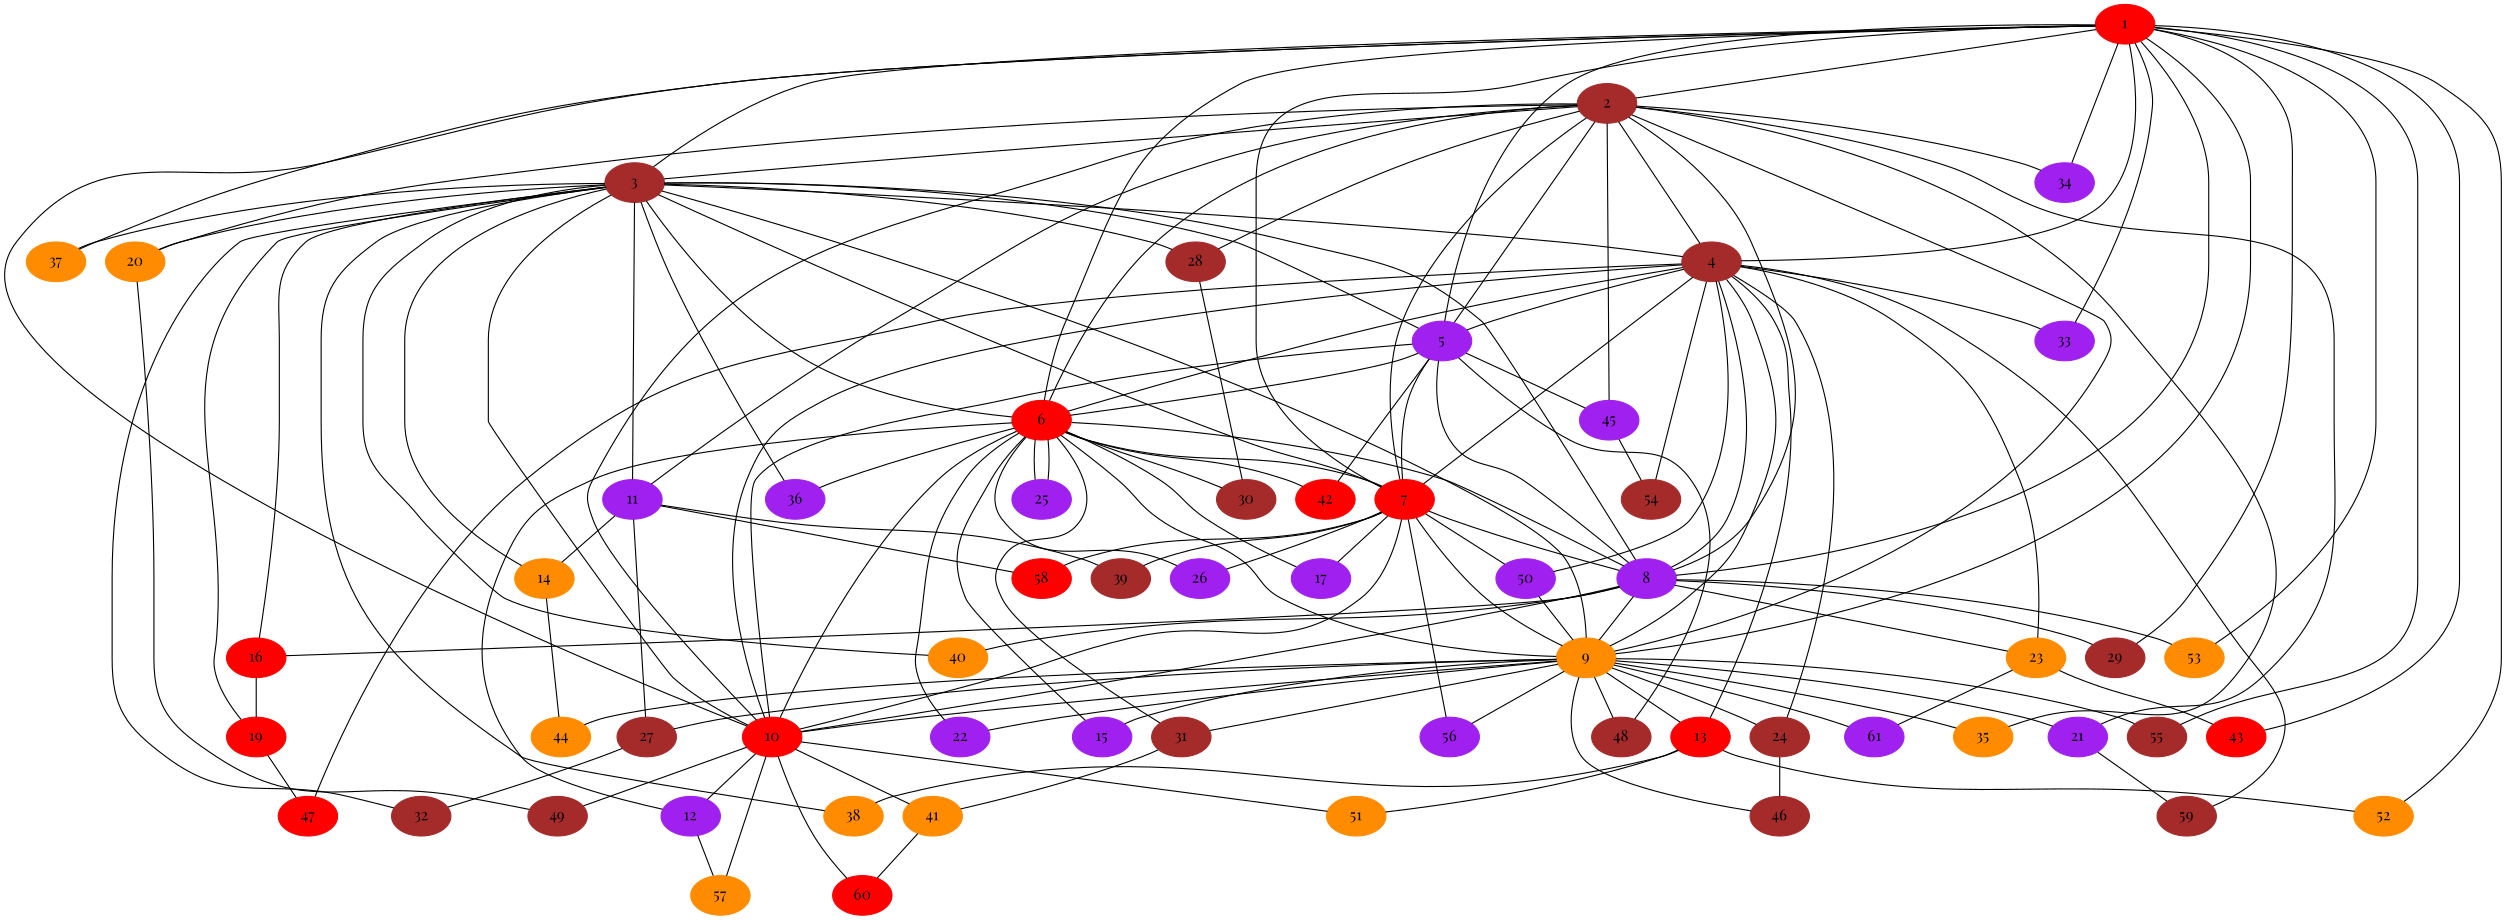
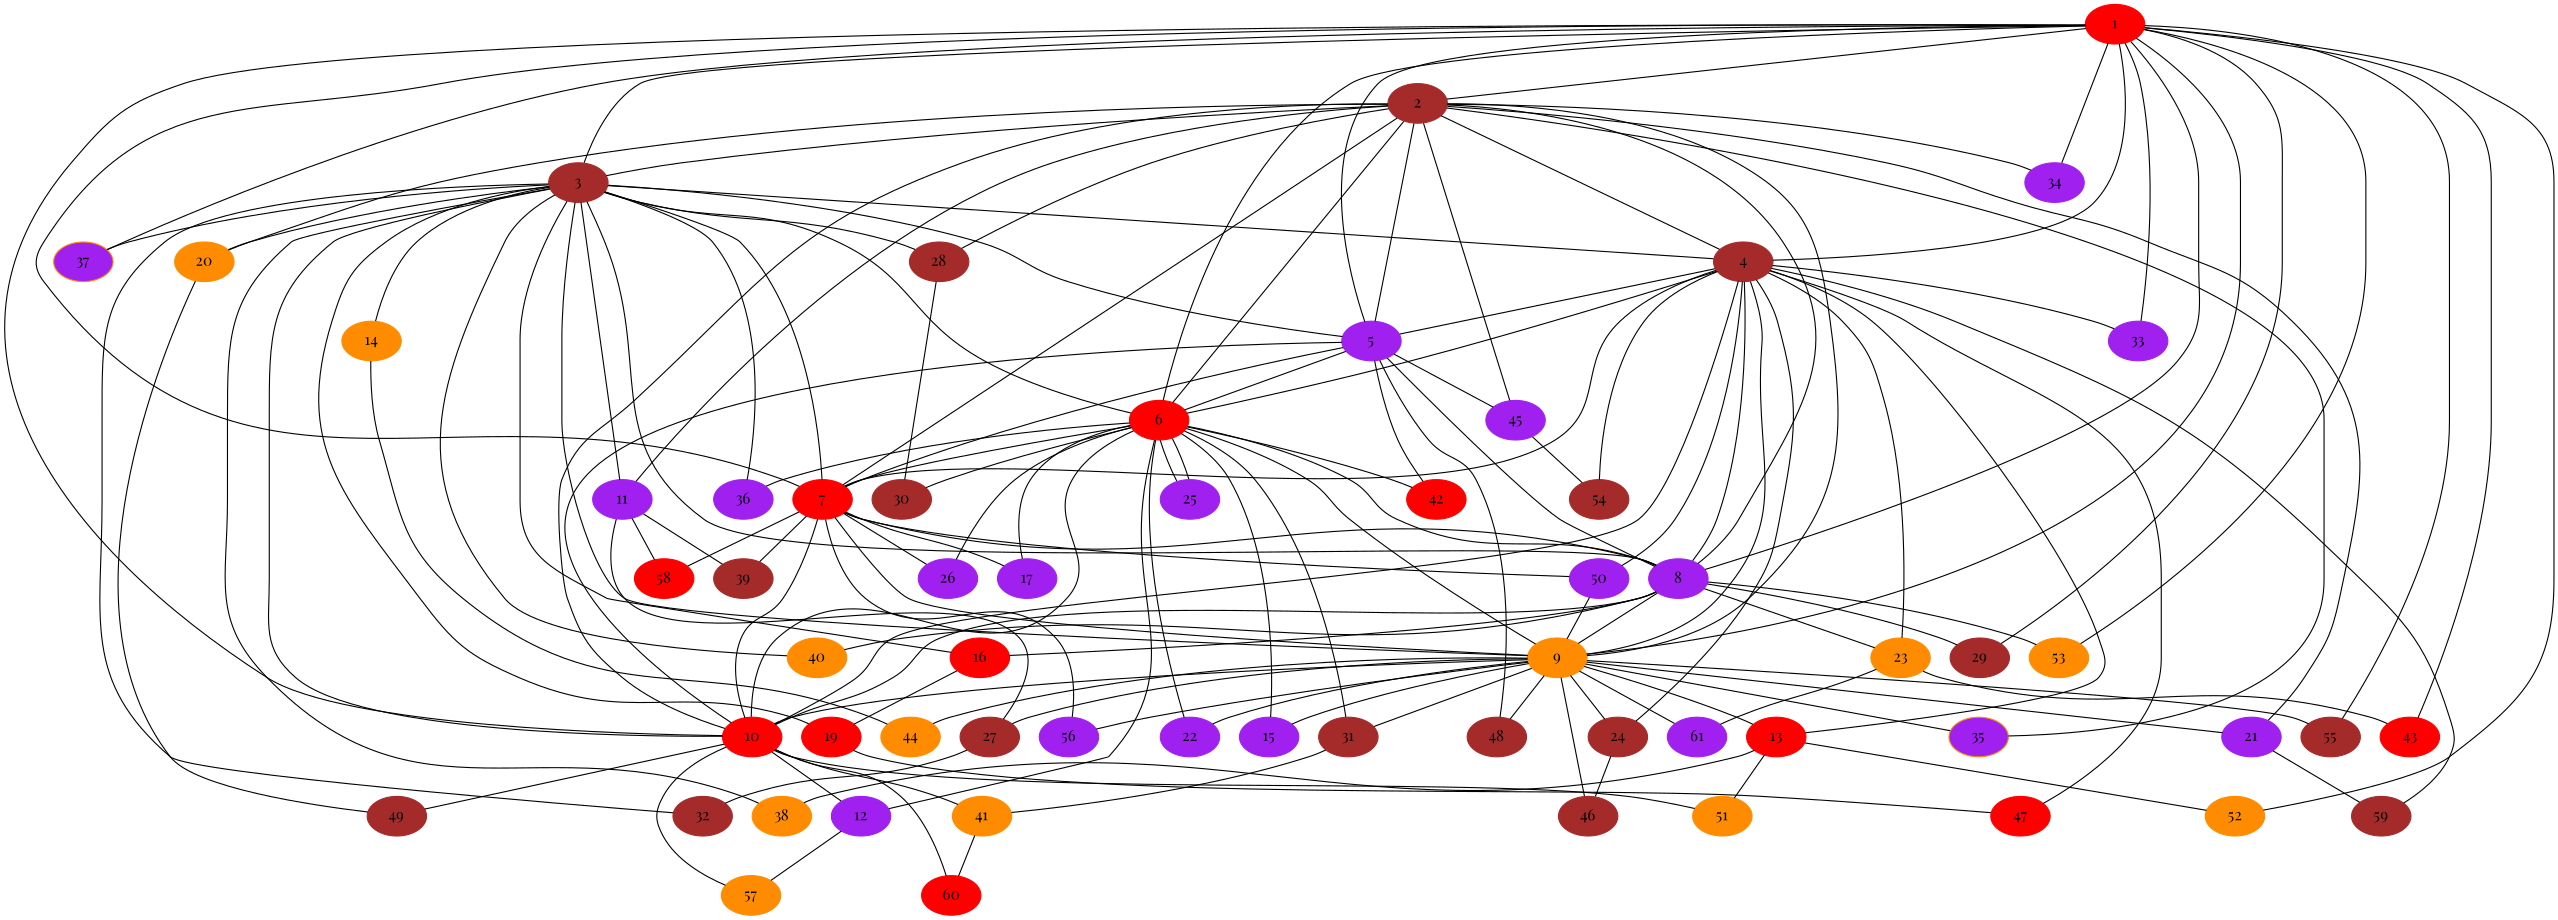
(56, 262) -> (83, 262)
(588, 539) -> none
(1983, 737) -> (1979, 737)
